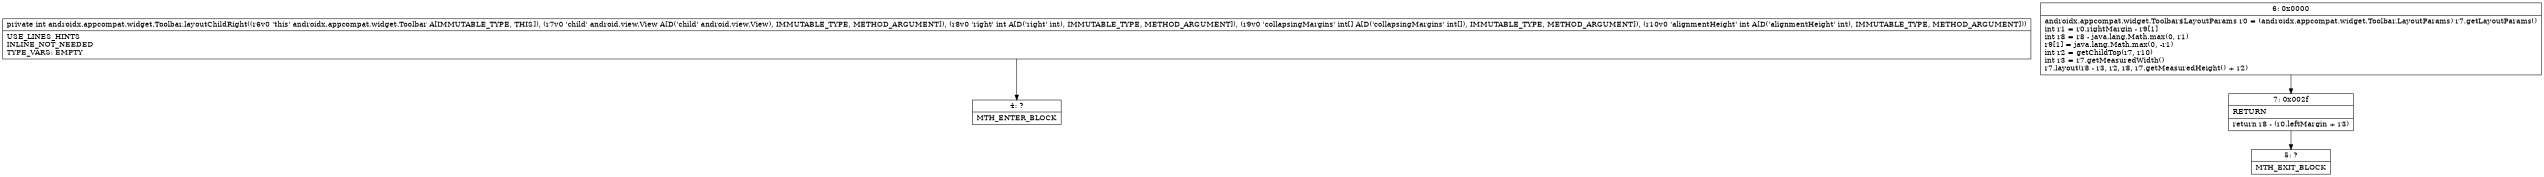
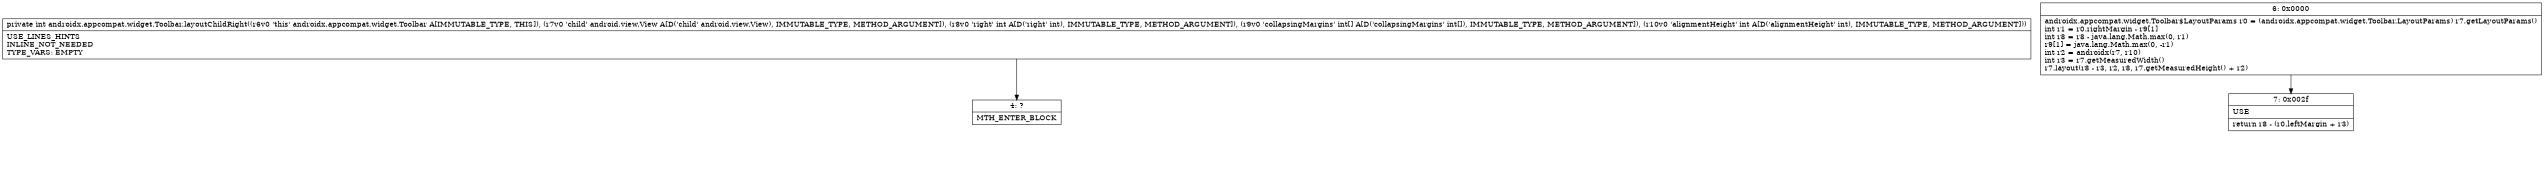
(2099, 53) -> (2093, 53)
(2250, 112) -> (2241, 112)
(2291, 162) -> none
